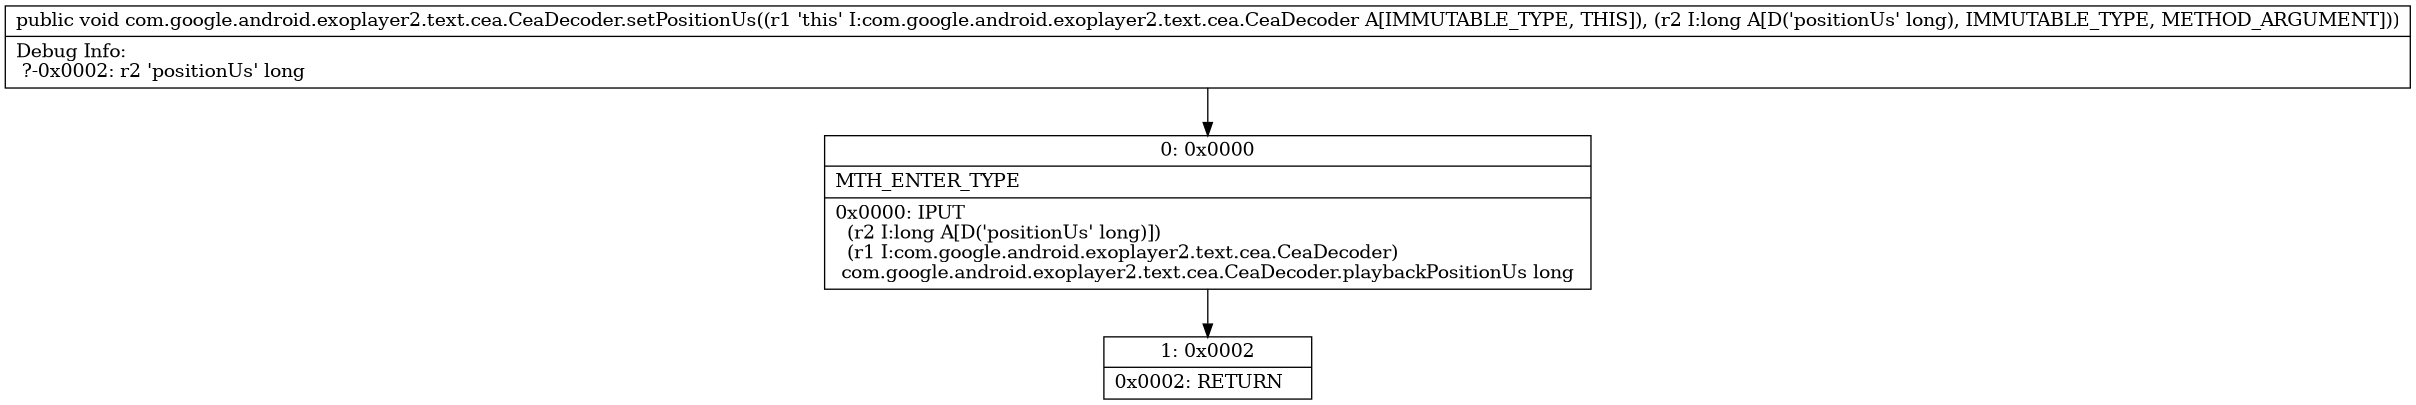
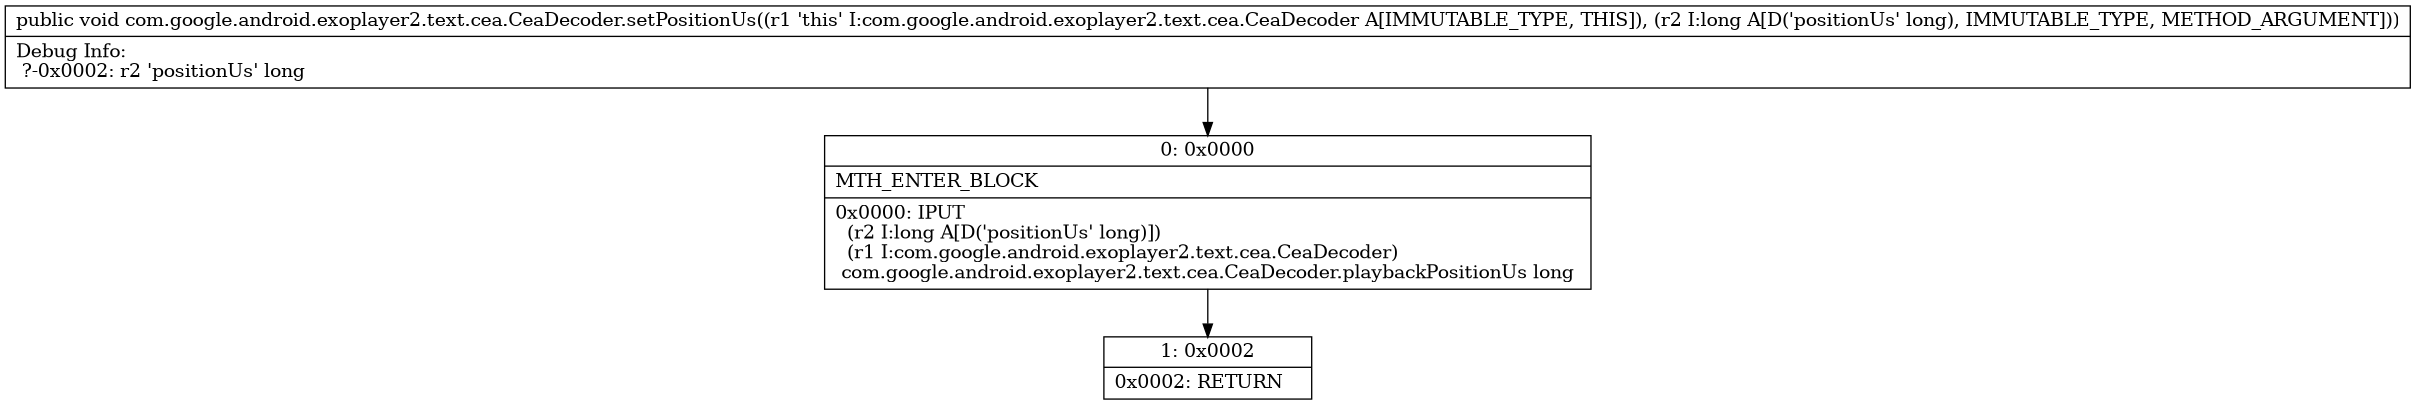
(928, 181) -> (937, 181)
